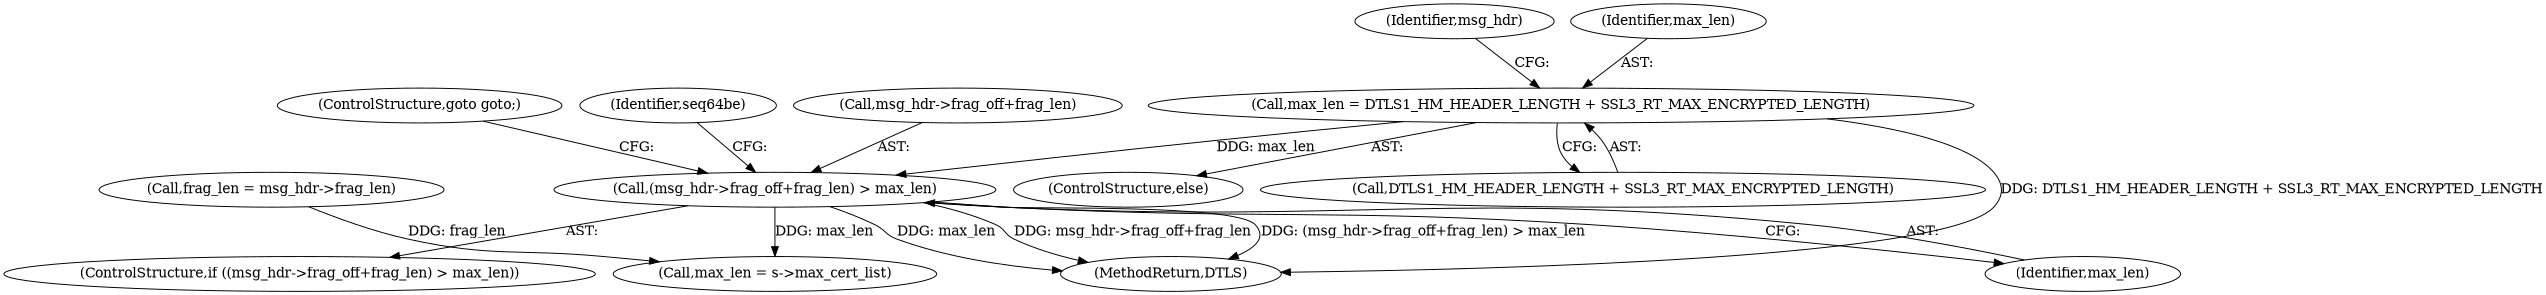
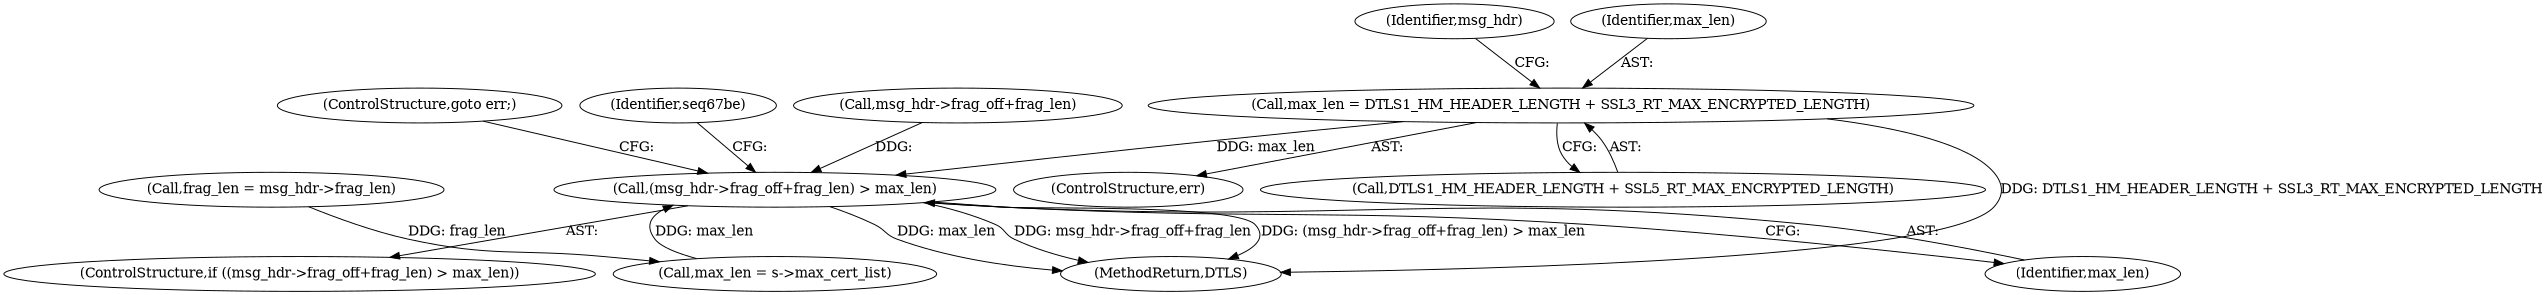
(420, 106) -> (420, 106)
(678, 106) -> (678, 106)
(896, 148) -> (896, 148)
(1128, 190) -> (1128, 190)
(1623, 190) -> (1623, 190)
(775, 227) -> (658, 243)
